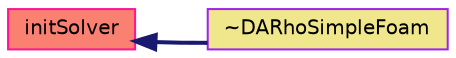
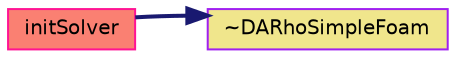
(182, 43) -> (161, 16)
